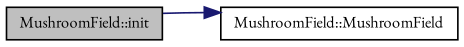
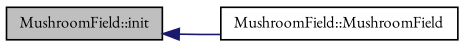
(183, 13) -> (200, 34)
